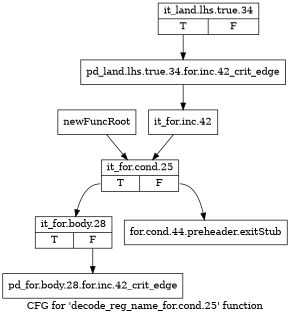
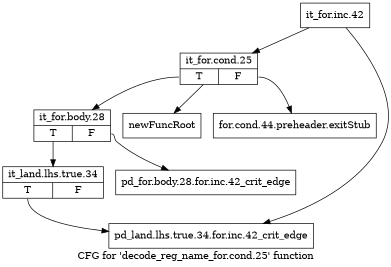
(183, 94) -> (378, 148)
(115, 145) -> (191, 96)
none -> (53, 151)
